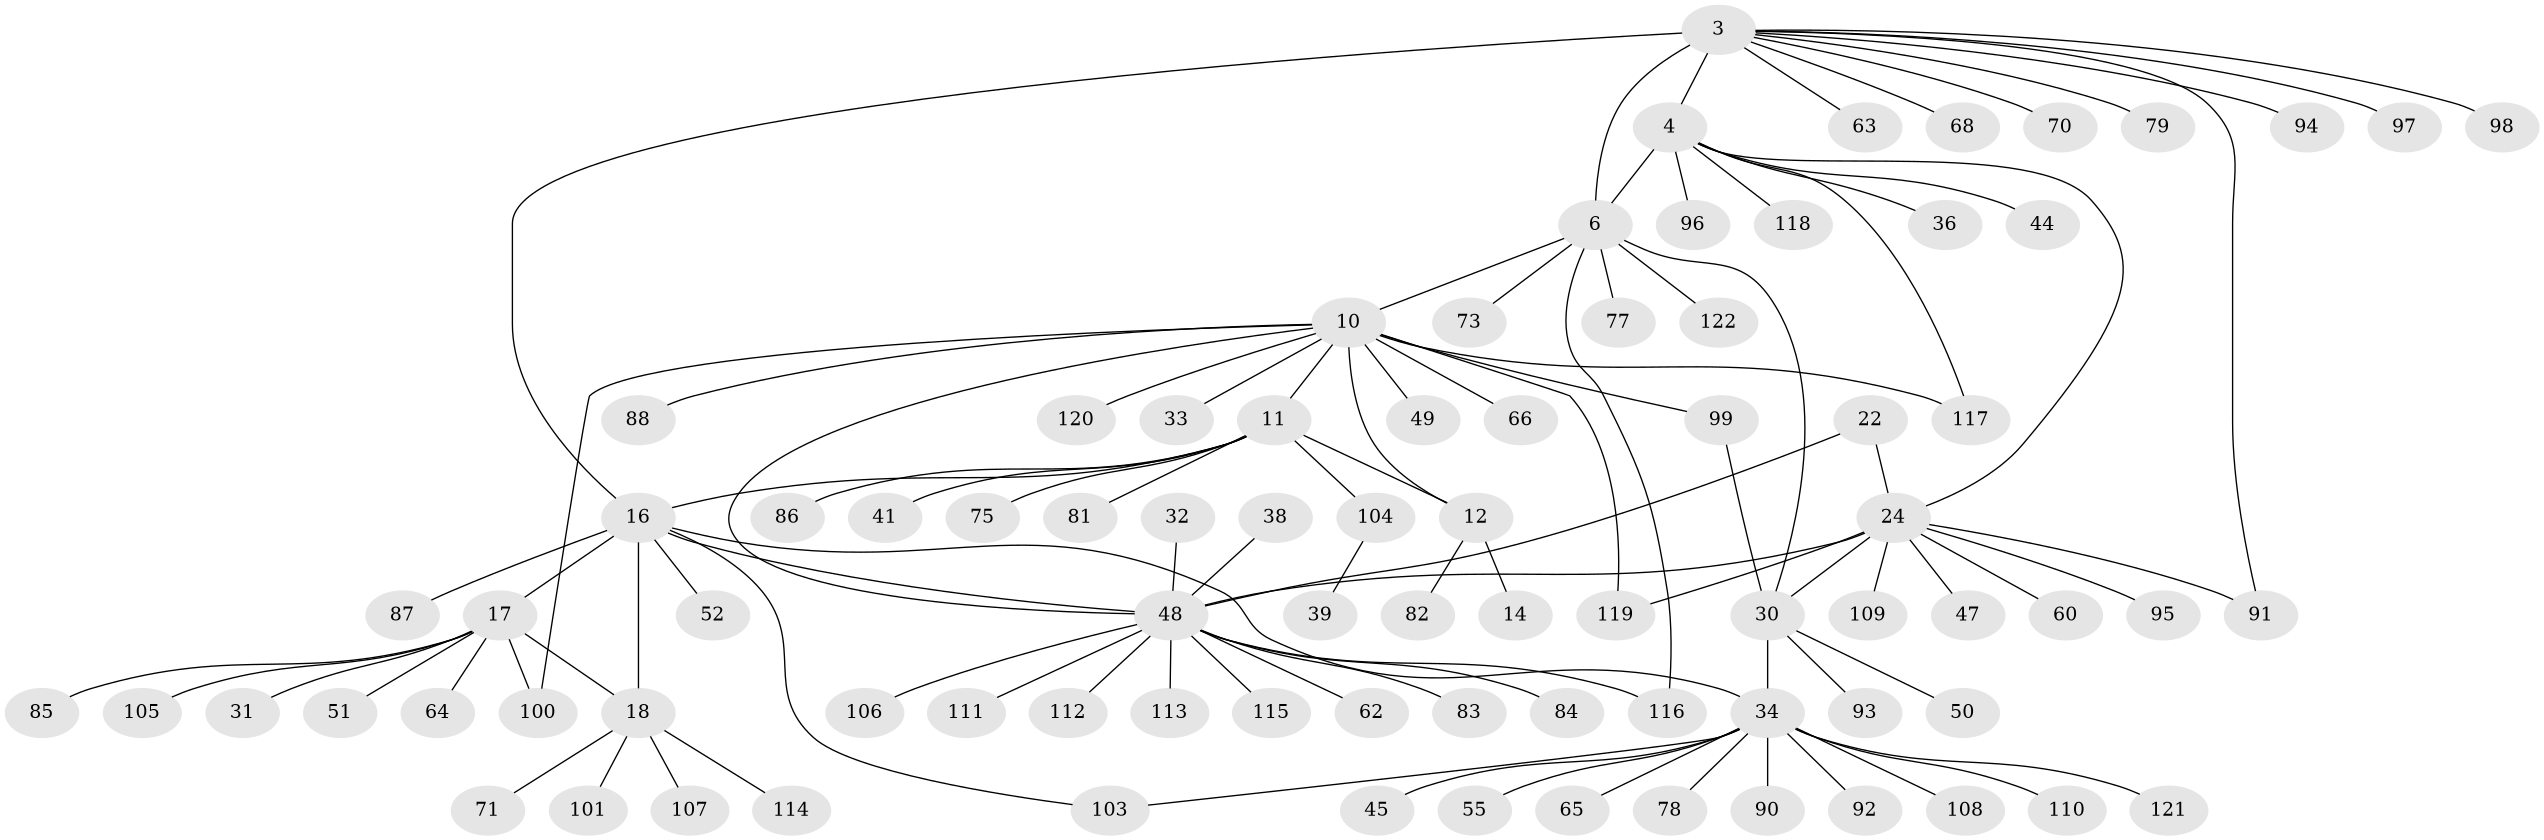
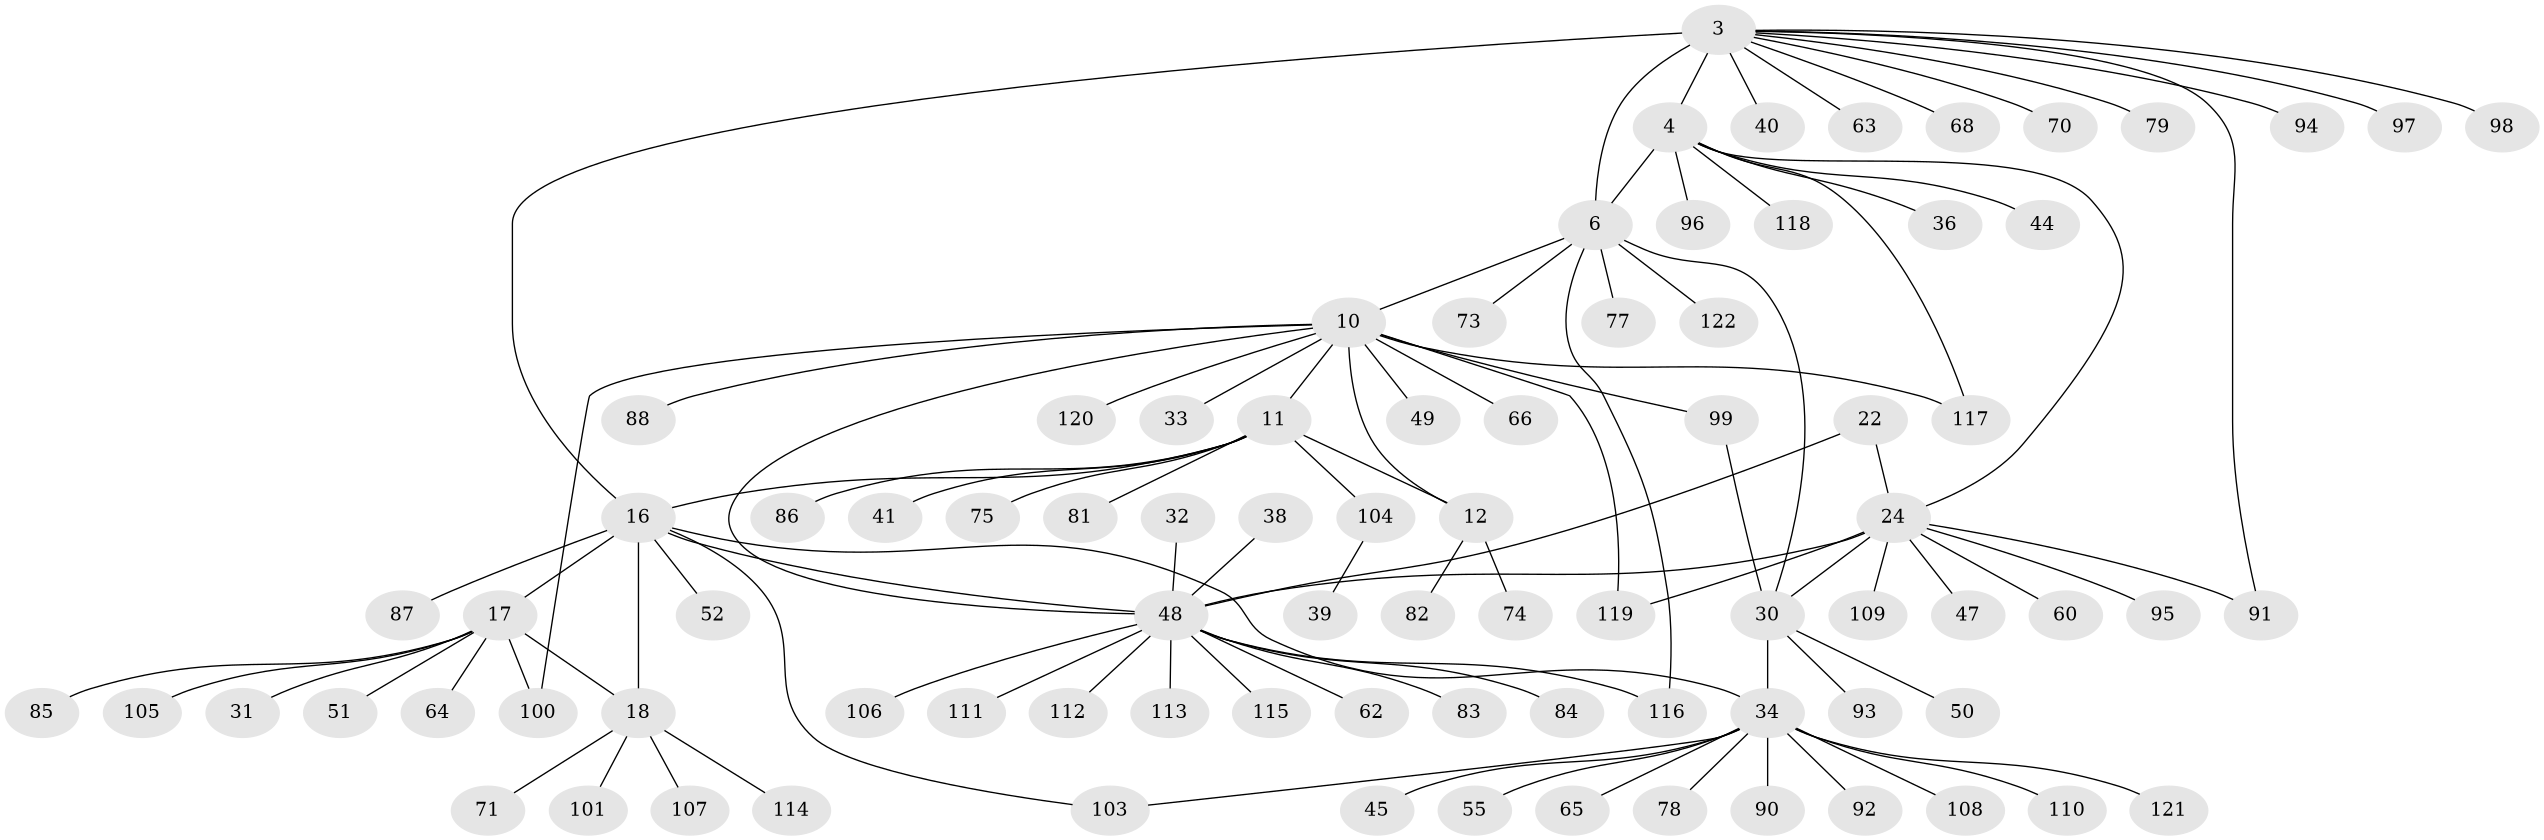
none -> (1768, 127)
(1516, 615) -> (1516, 615)
